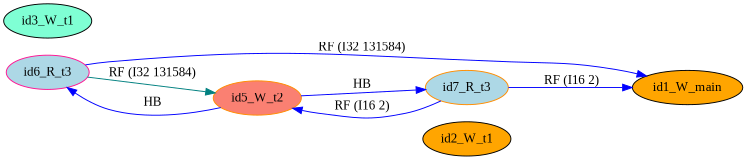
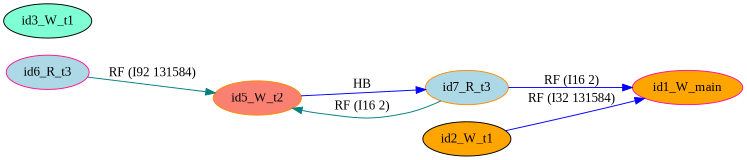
(362, 55) -> (570, 116)
(152, 73) -> (152, 73)
(688, 88) -> (688, 88)
(146, 115) -> none
(373, 118) -> (373, 118)
